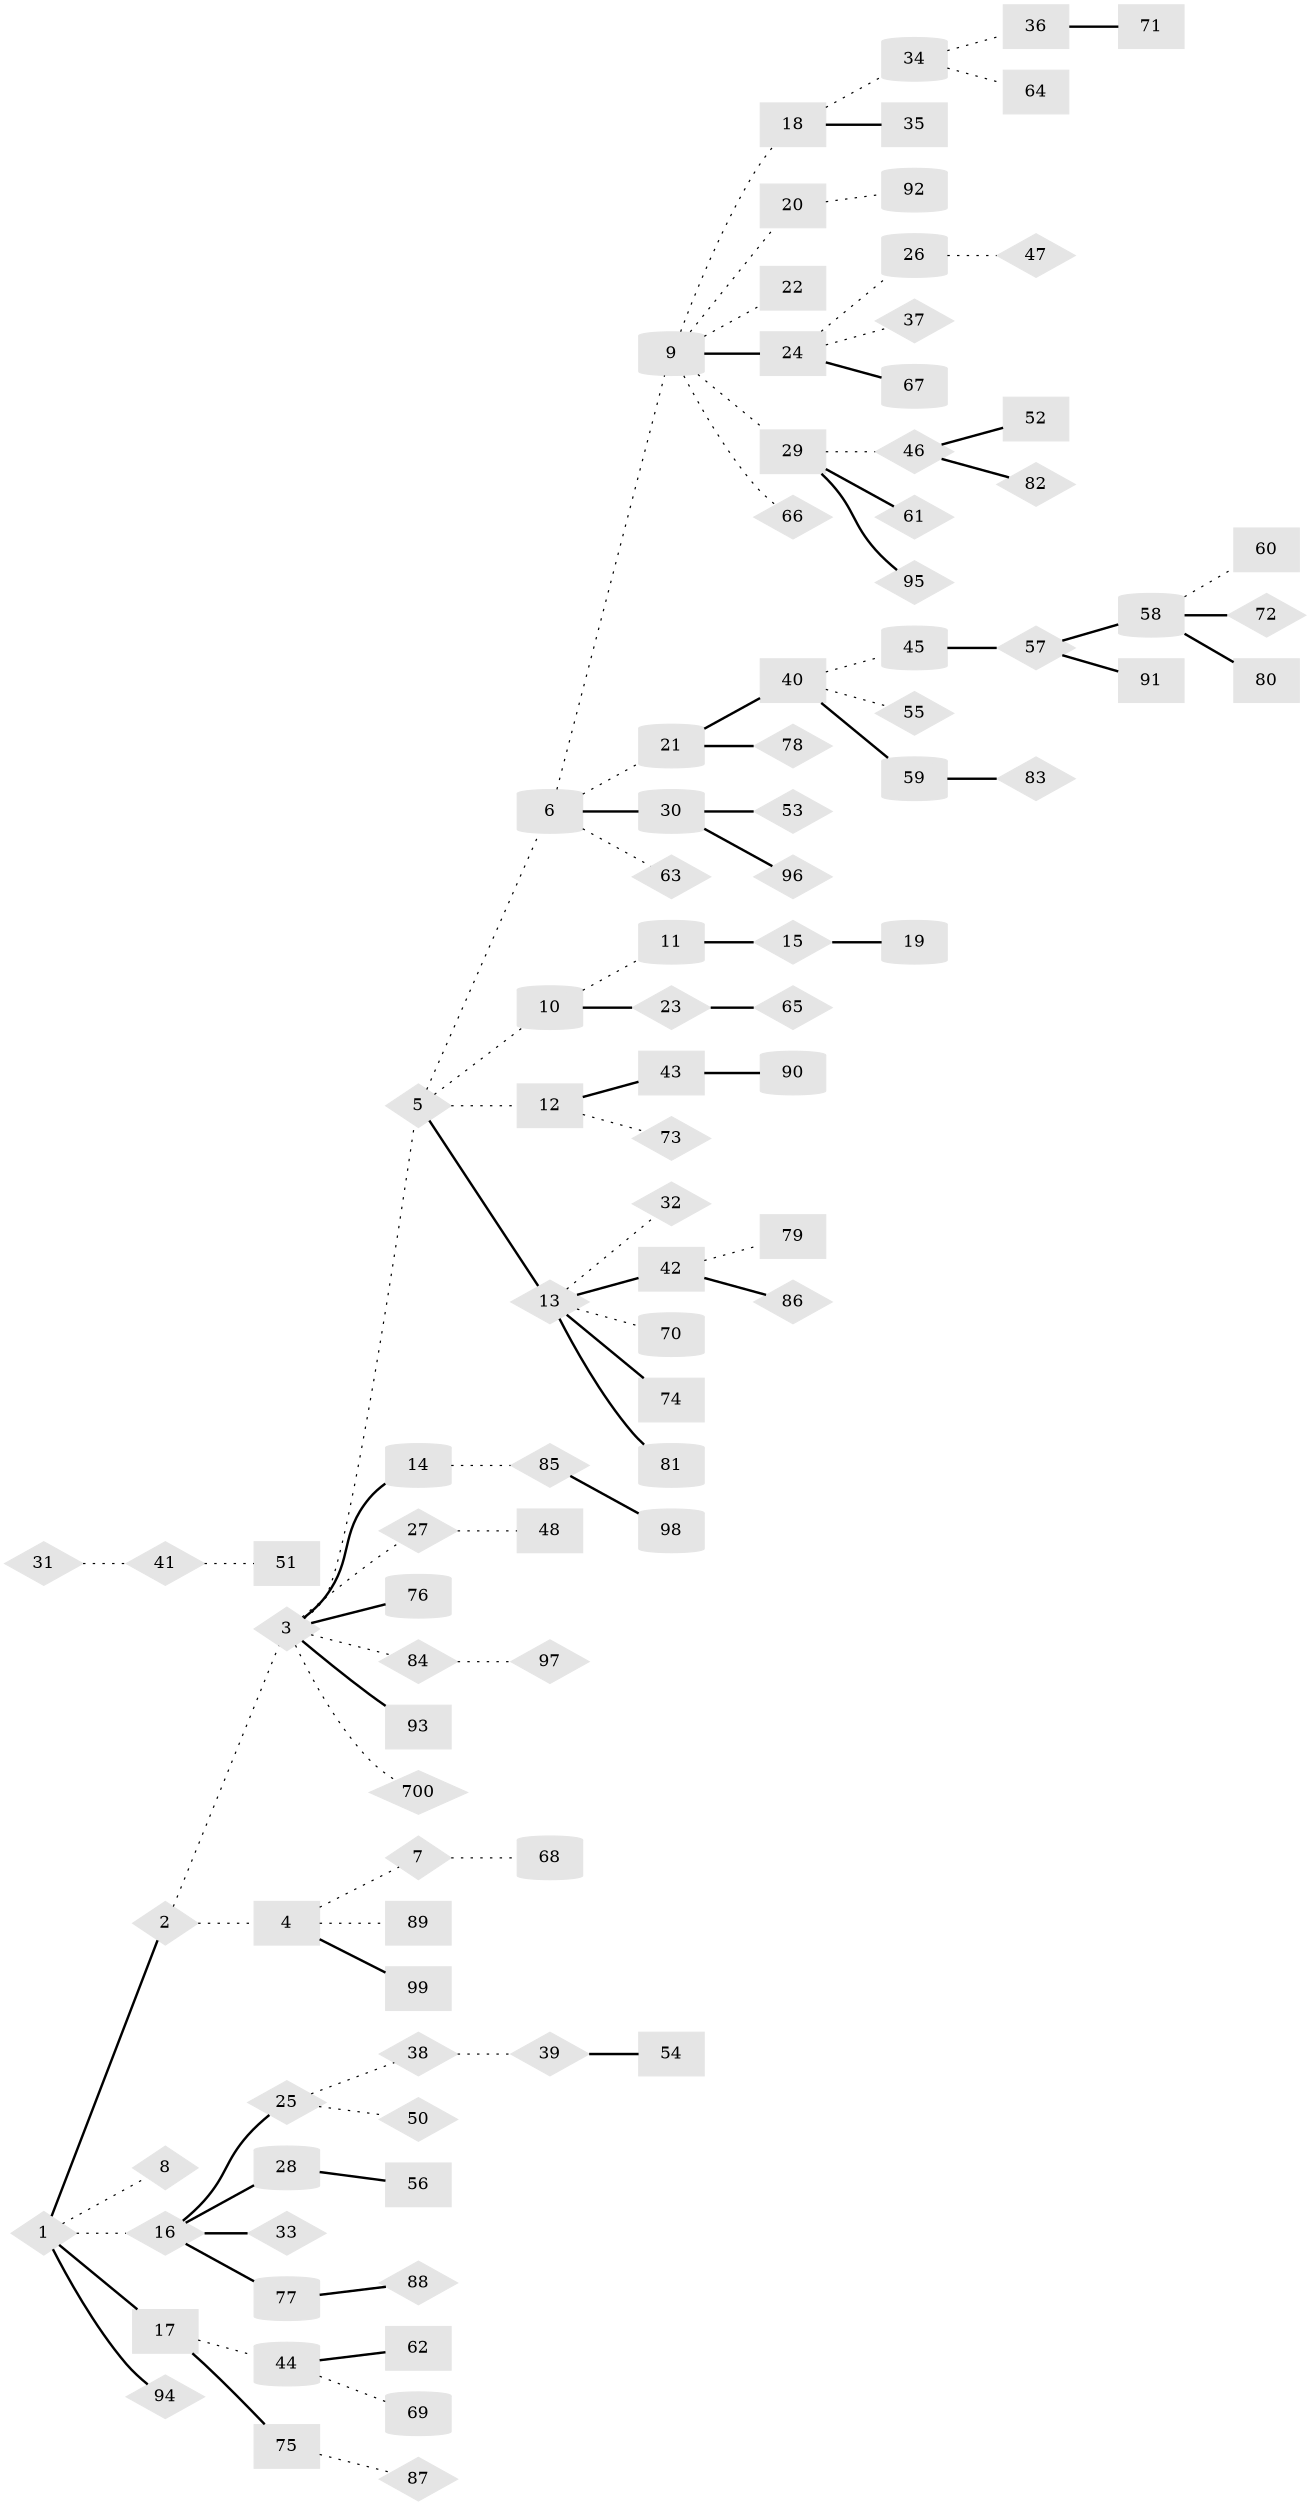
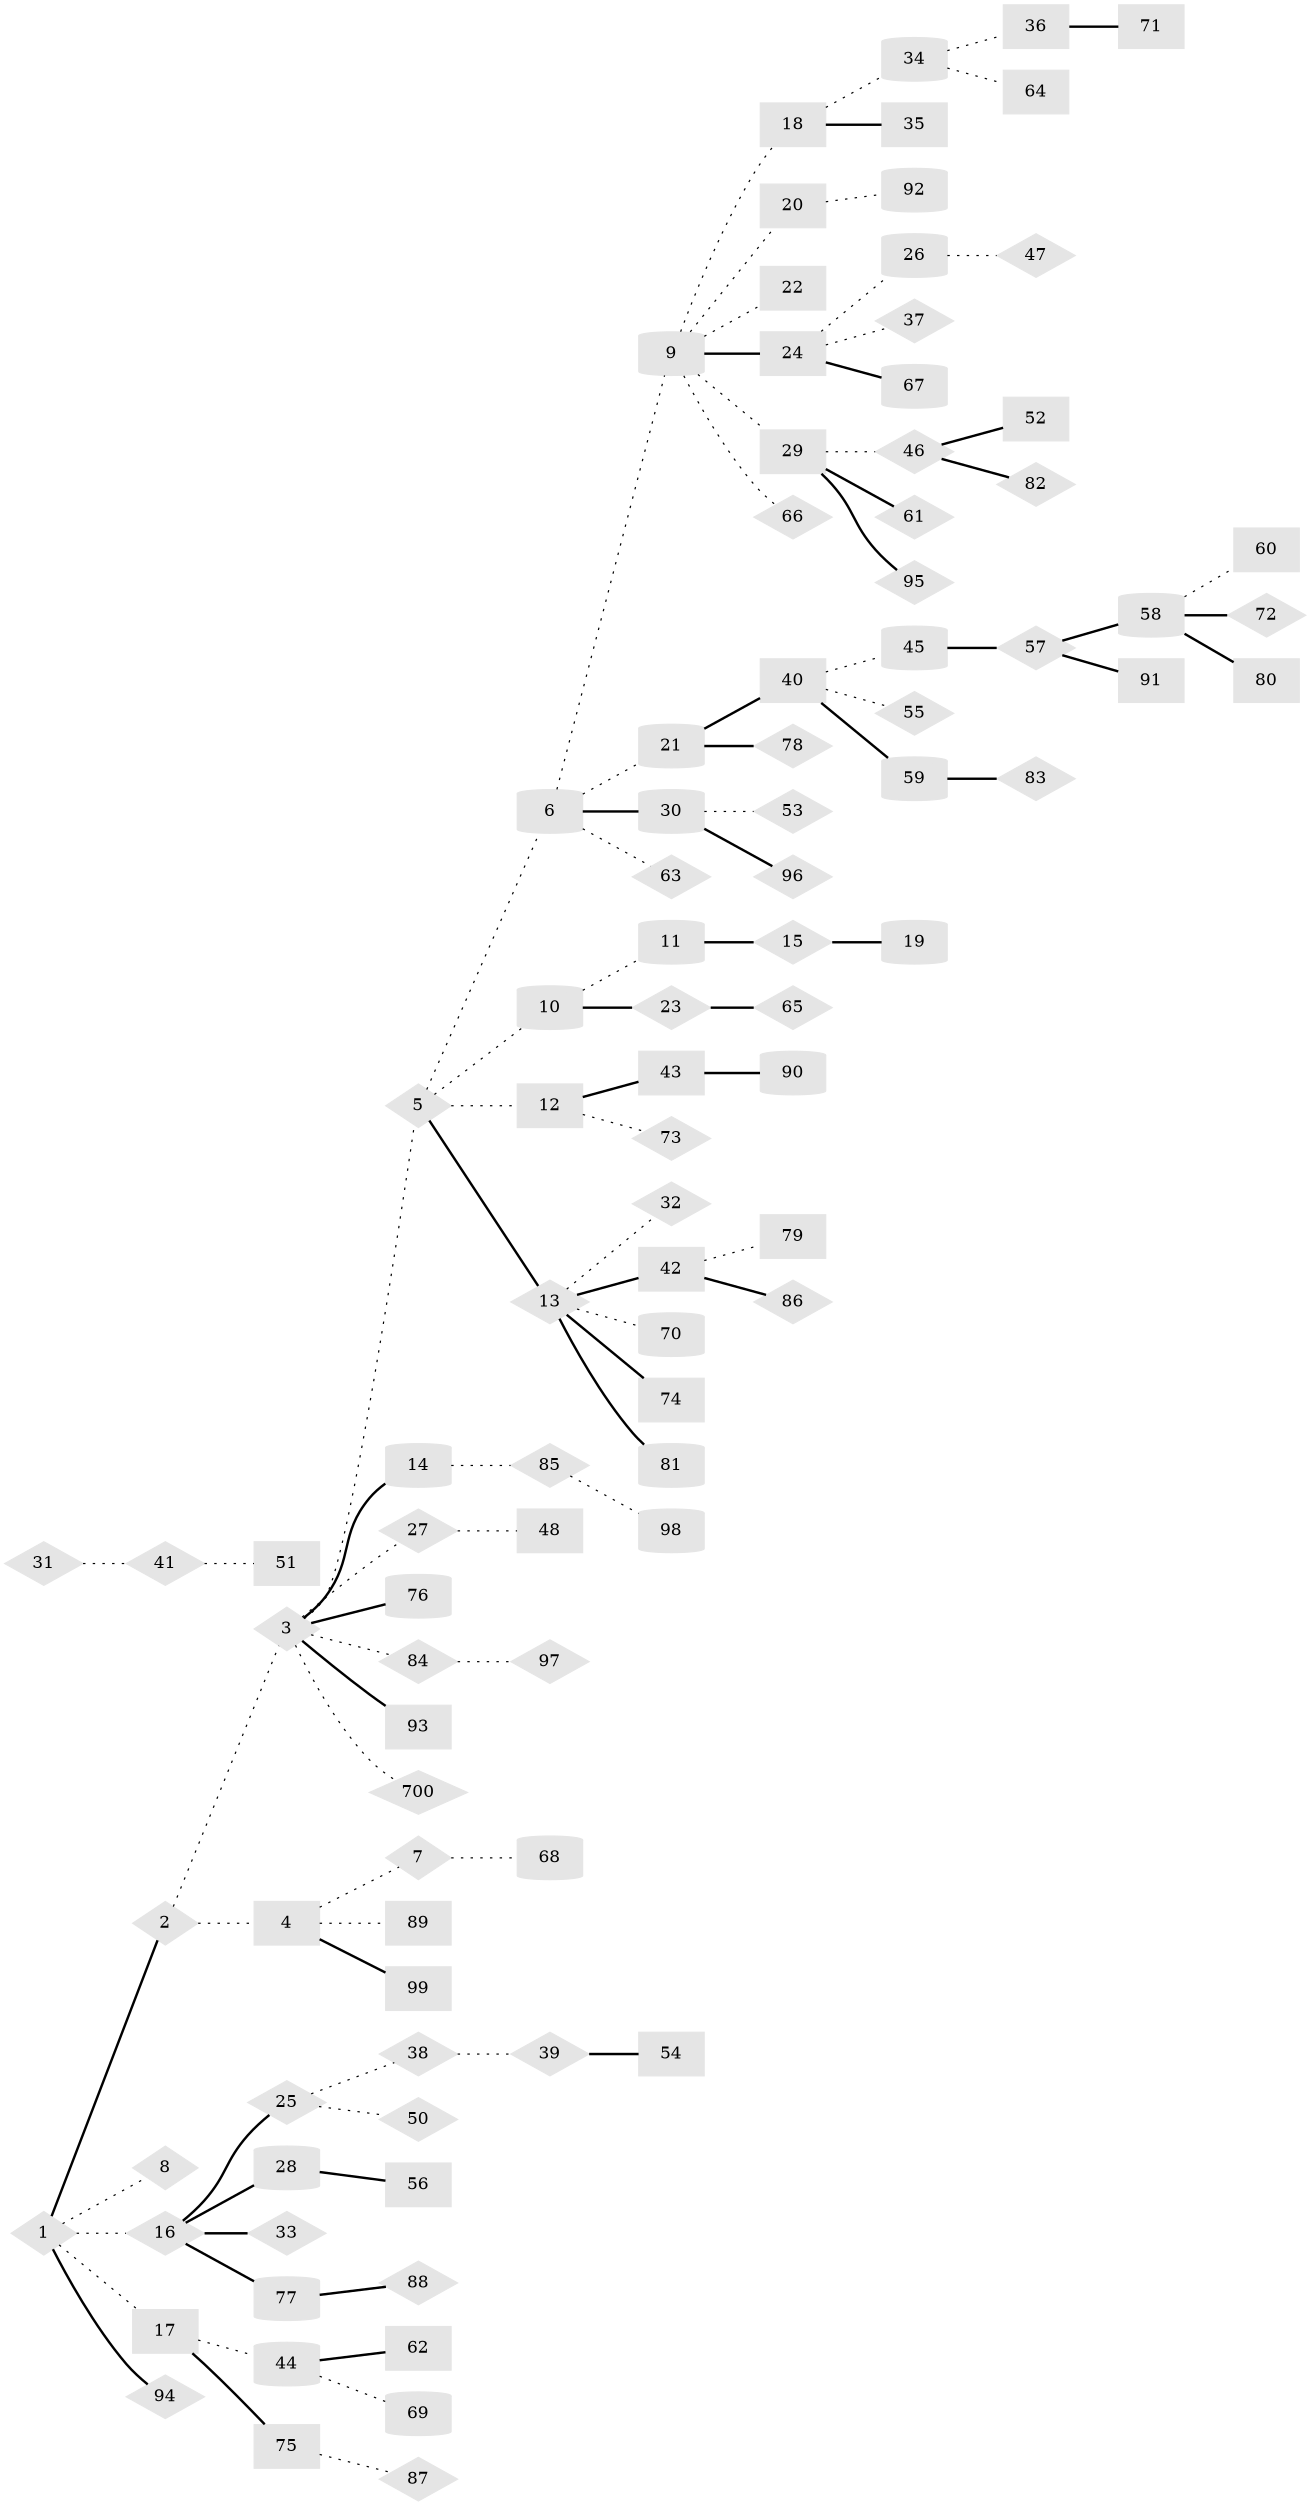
(729, 811) -> (729, 811)
(604, 1495) -> (604, 1495)
(98, 2277) -> (98, 2277)
